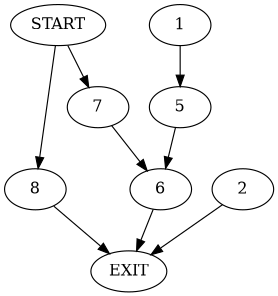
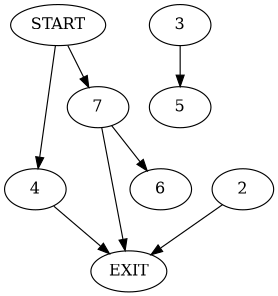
(180, 25) -> (180, 25)
(172, 142) -> none
(35, 189) -> (35, 189)
(147, 225) -> (112, 183)
